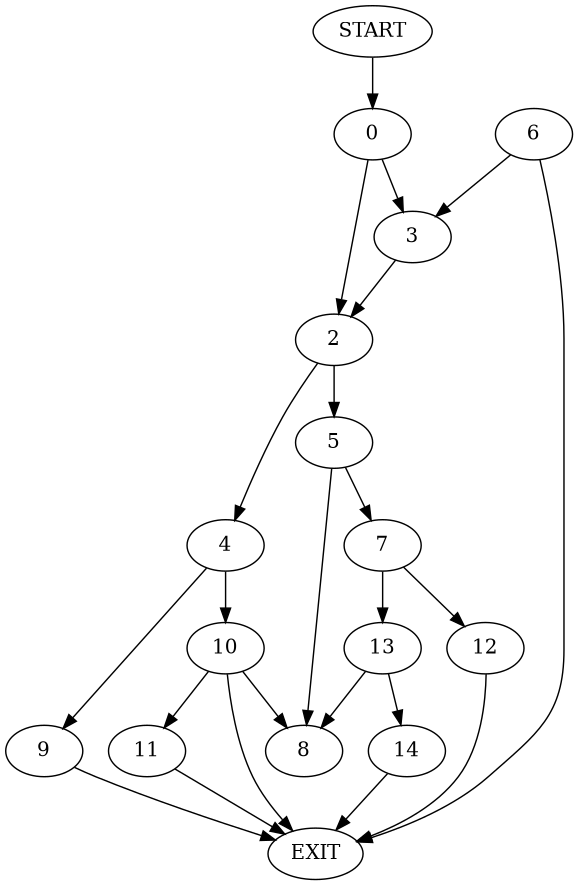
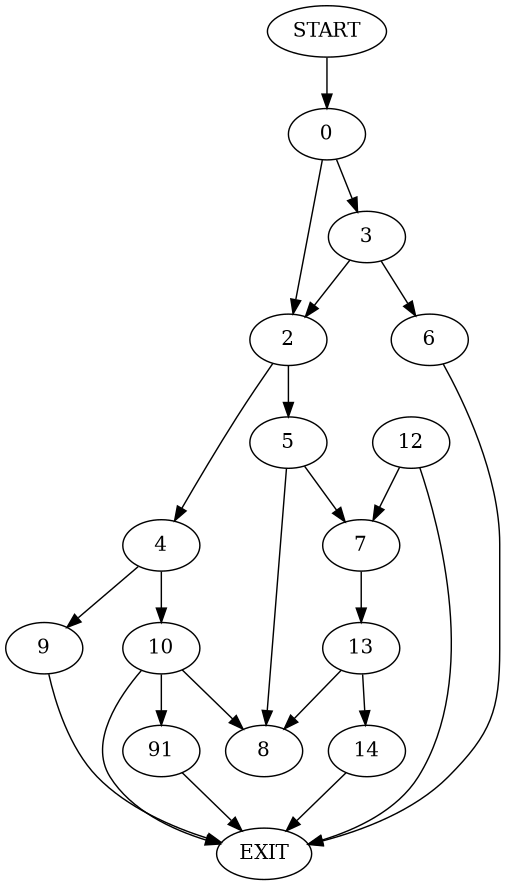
(479, 181) -> (395, 282)
(429, 592) -> (390, 487)
(147, 751) -> (161, 751)
